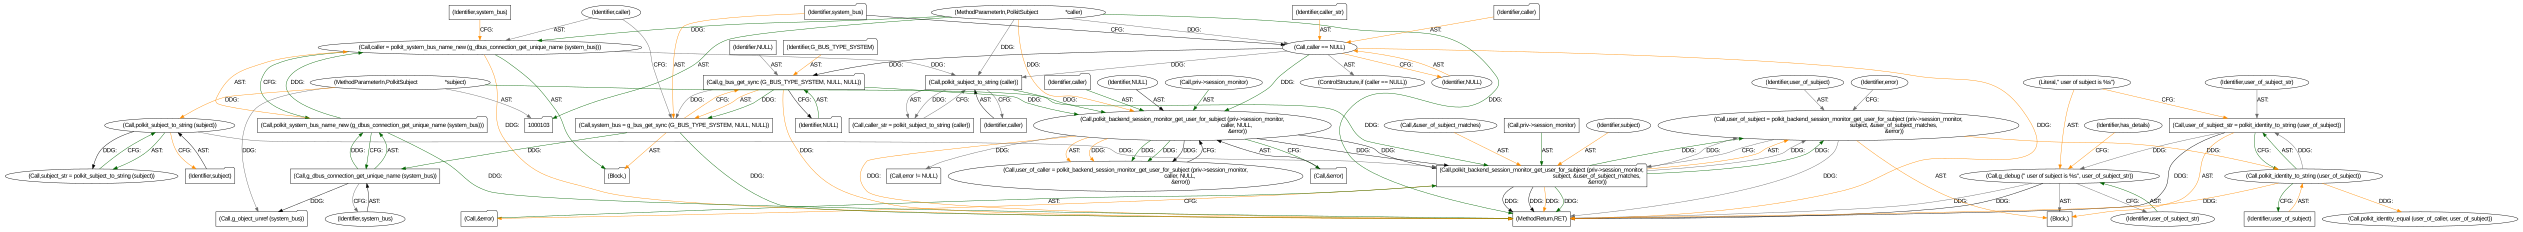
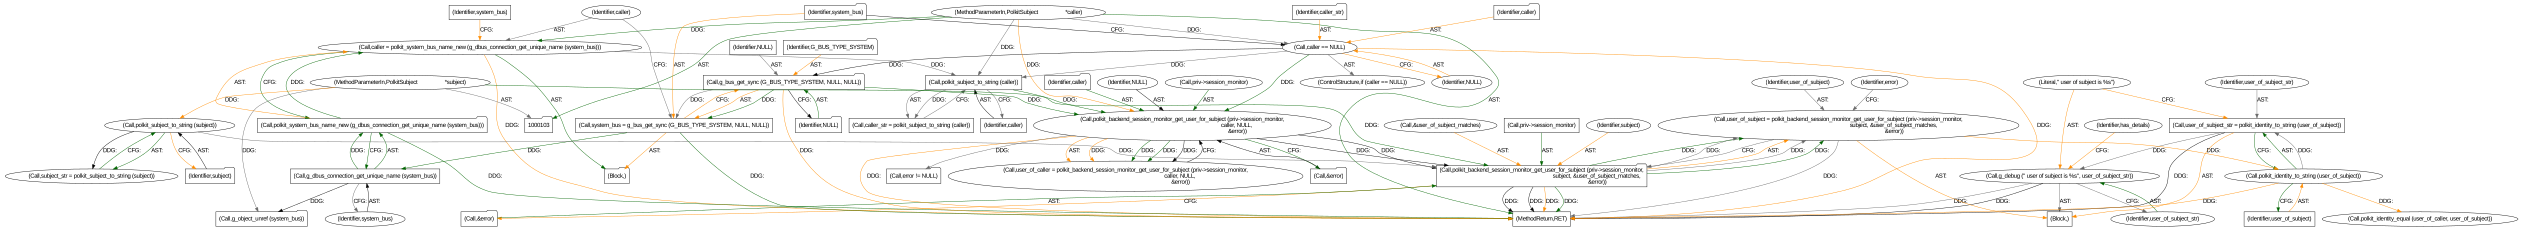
(1496, 100) -> (1495, 100)
